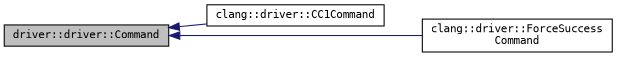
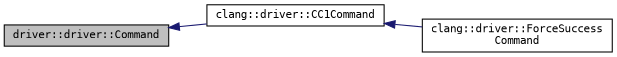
(301, 36) -> (409, 26)
